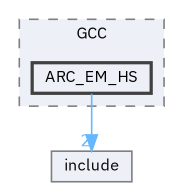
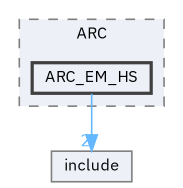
(92, 35) -> (92, 35)
